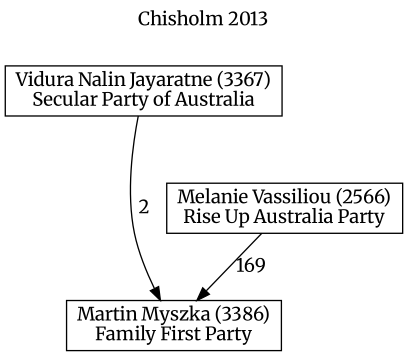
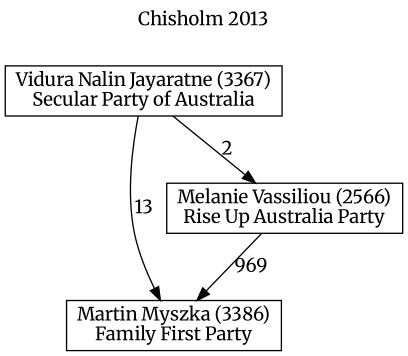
none -> (209, 145)
(144, 208) -> (144, 208)
(251, 267) -> (251, 267)
